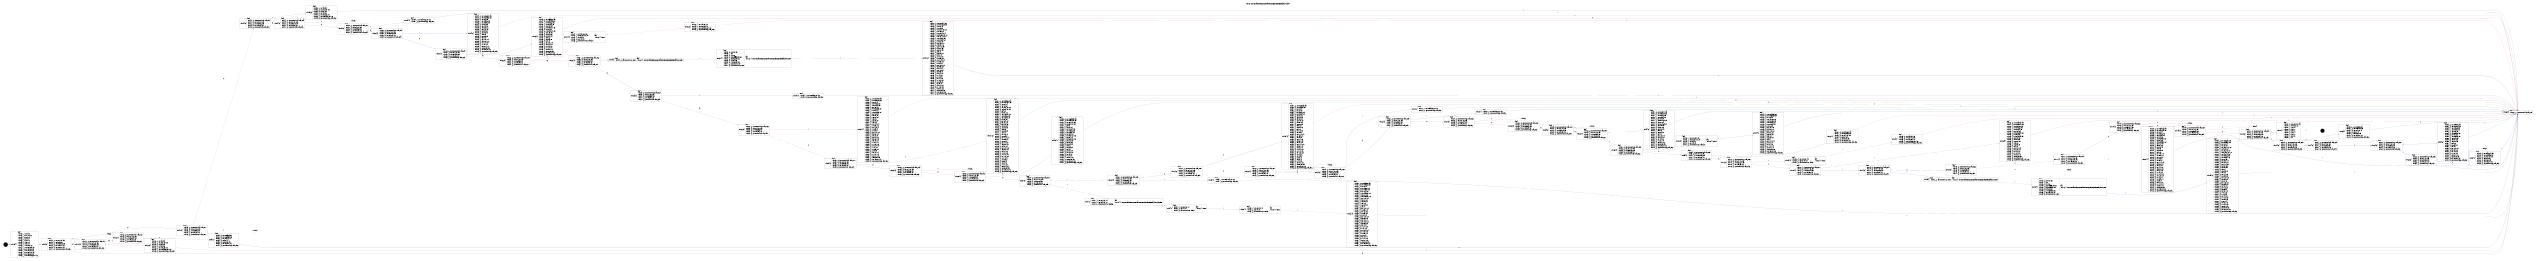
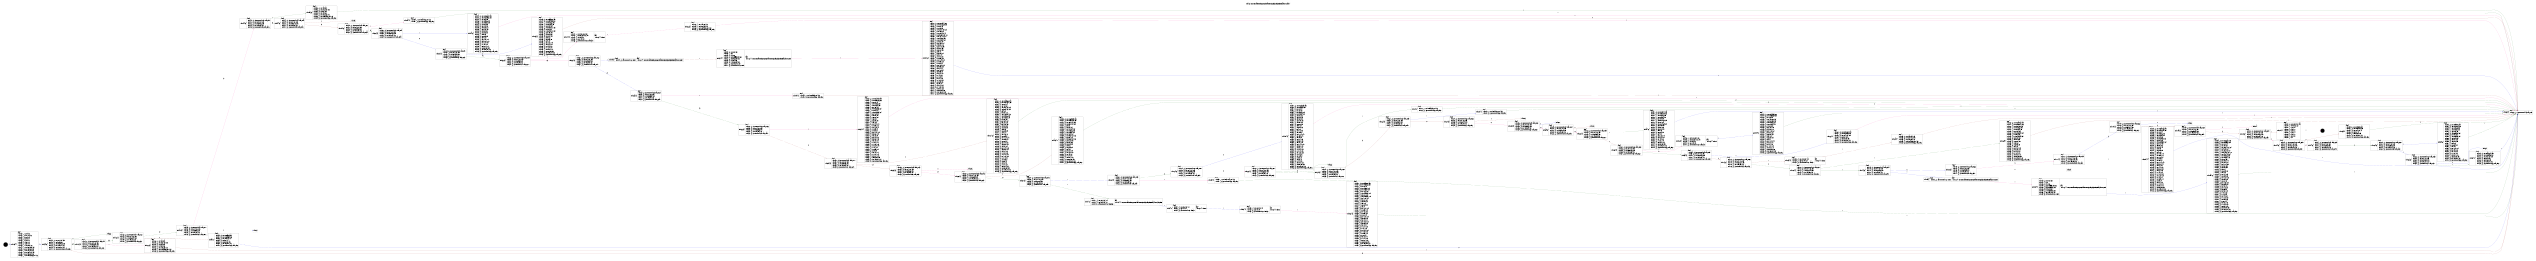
none -> (1558, 122)
(143, 228) -> (160, 234)
